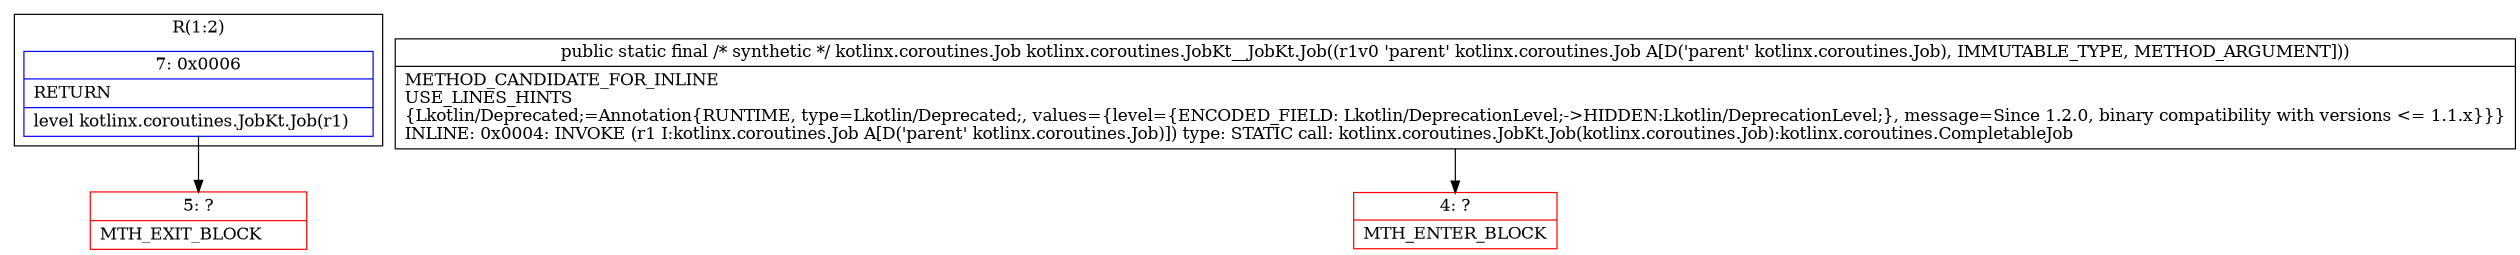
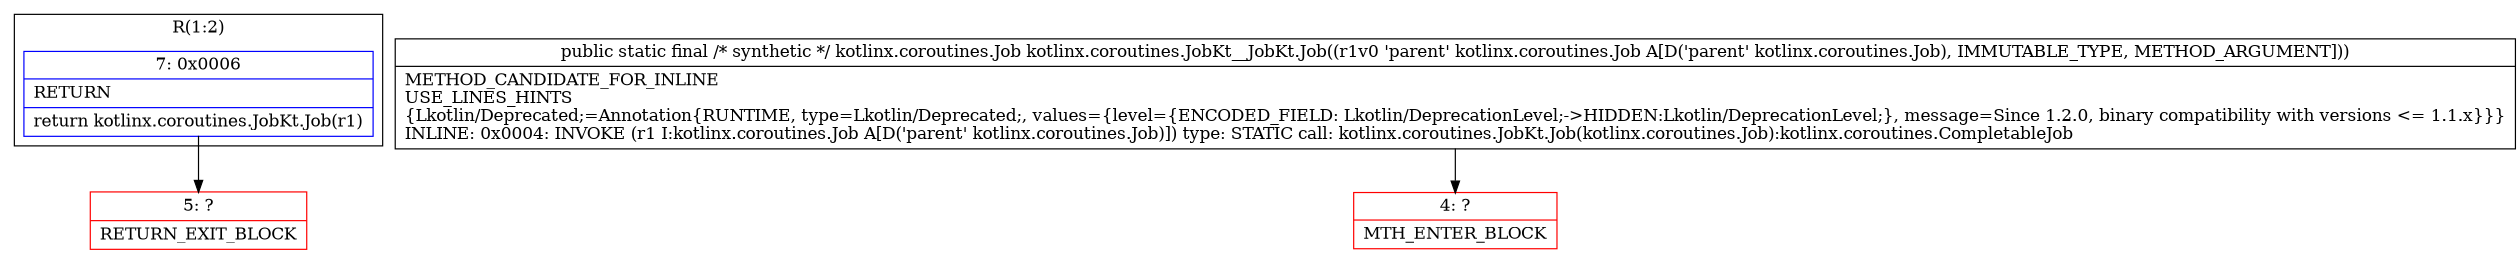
(191, 121) -> (199, 121)
(181, 234) -> (199, 234)
